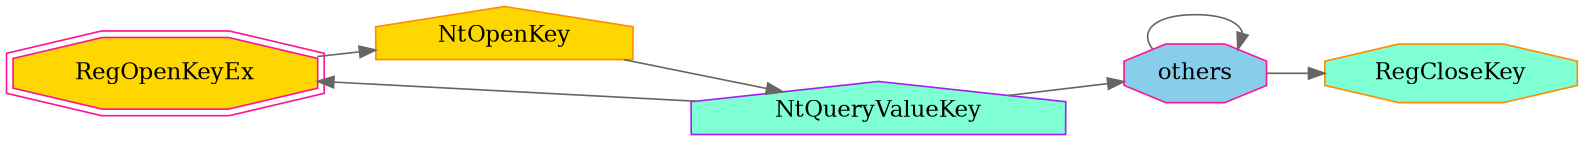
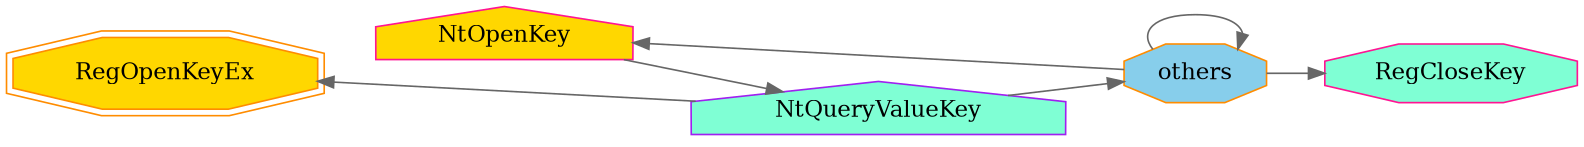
(504, 36) -> (504, 36)
(338, 54) -> (887, 57)
(165, 73) -> (165, 73)
(1195, 73) -> (1195, 73)
(1451, 73) -> (1451, 73)
